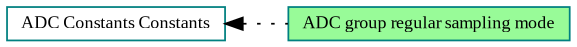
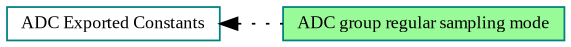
(116, 24) -> (113, 24)
